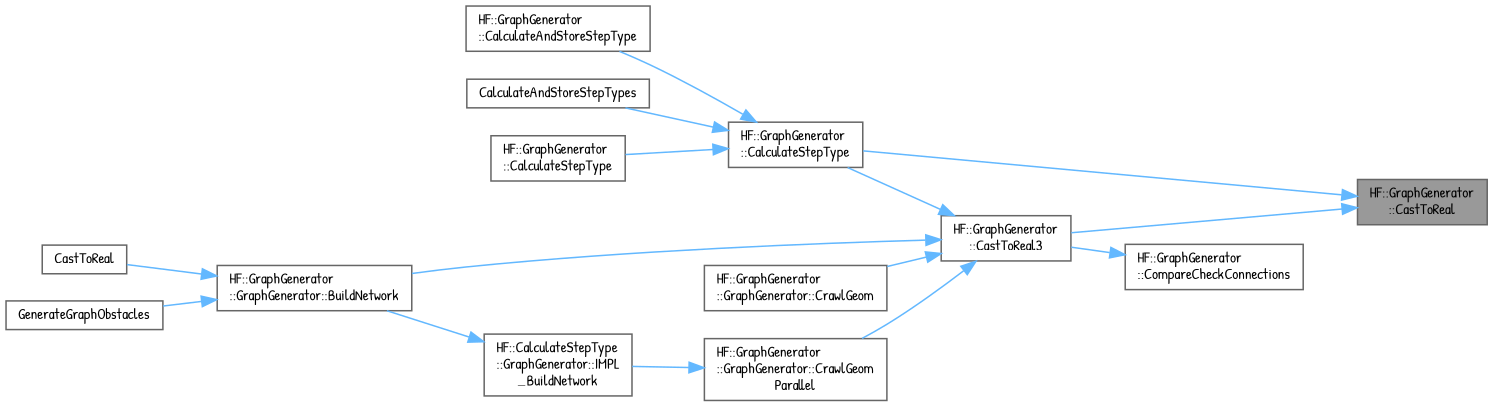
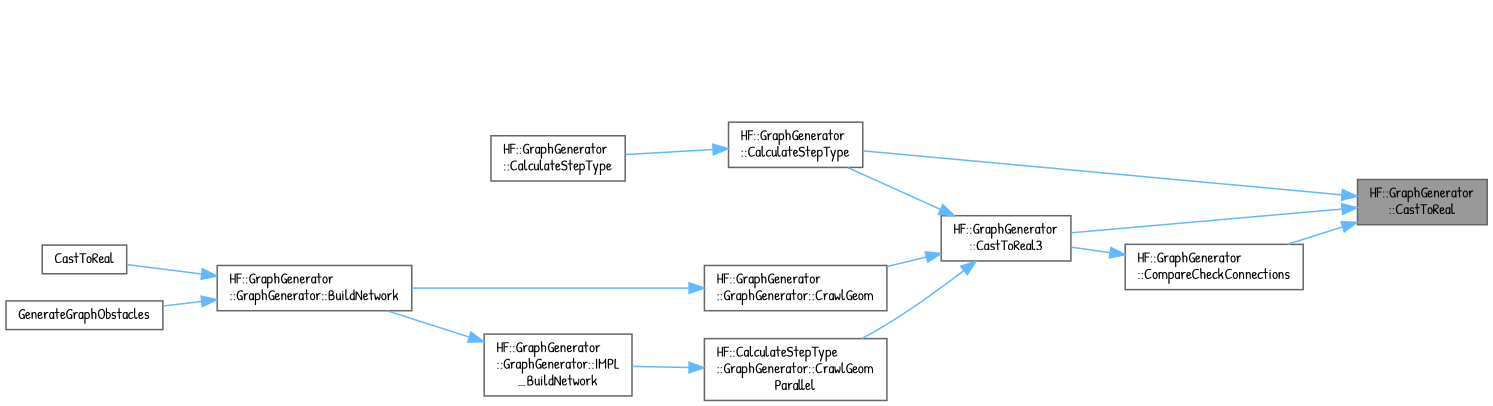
(558, 29) -> none
(558, 94) -> none
none -> (1315, 236)
(668, 251) -> (550, 288)
(558, 365) -> (558, 365)
(796, 370) -> (796, 370)
